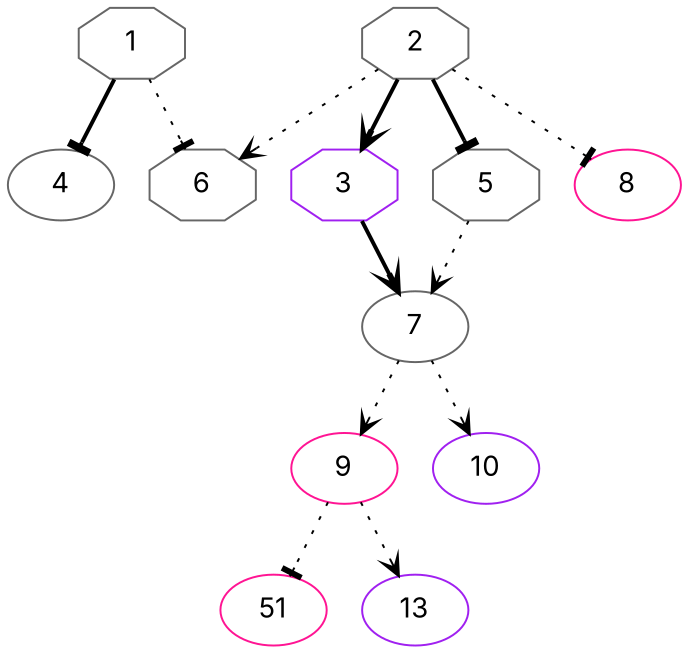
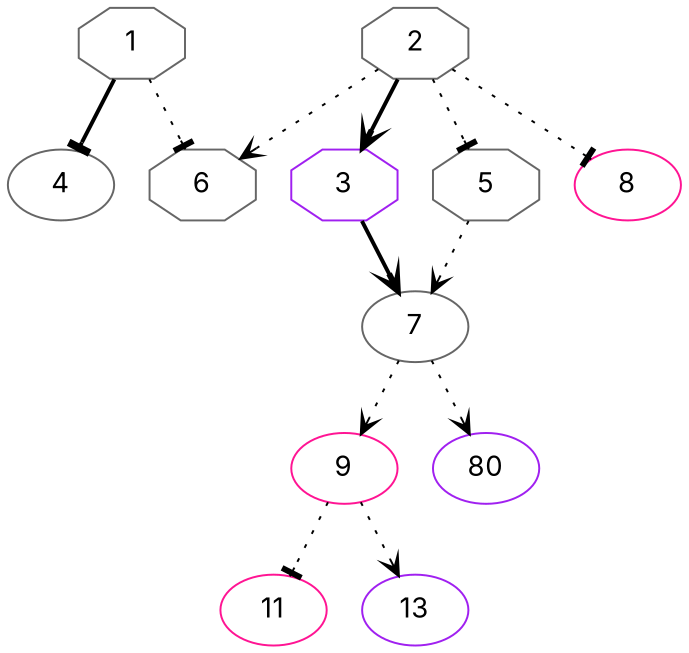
(449, 110) -> (449, 110)
(486, 468) -> (486, 468)
(274, 610) -> (274, 610)
